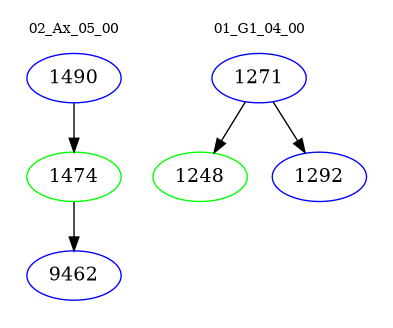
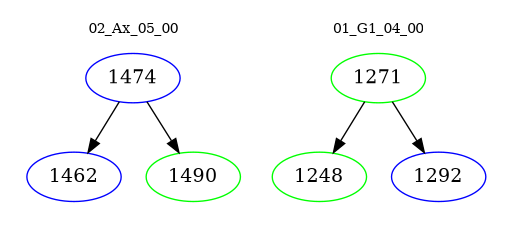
(74, 78) -> (193, 177)
(259, 78) -> (378, 78)
(74, 121) -> (159, 121)
(74, 177) -> (133, 78)
(74, 276) -> (74, 177)
